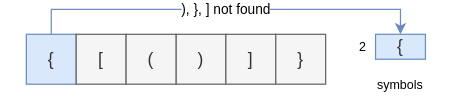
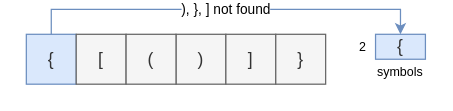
(401, 84) -> (401, 72)
